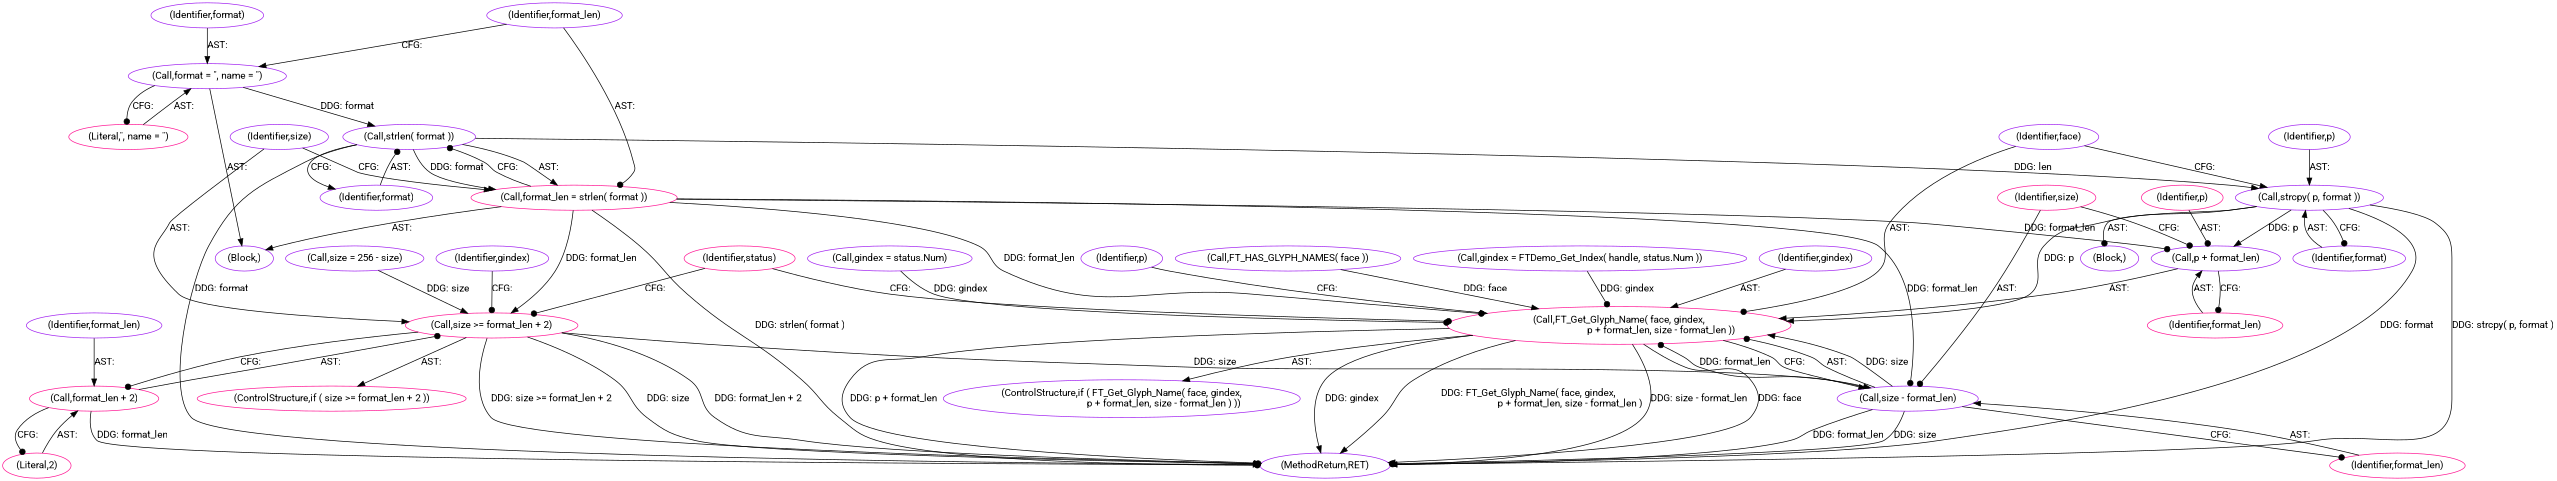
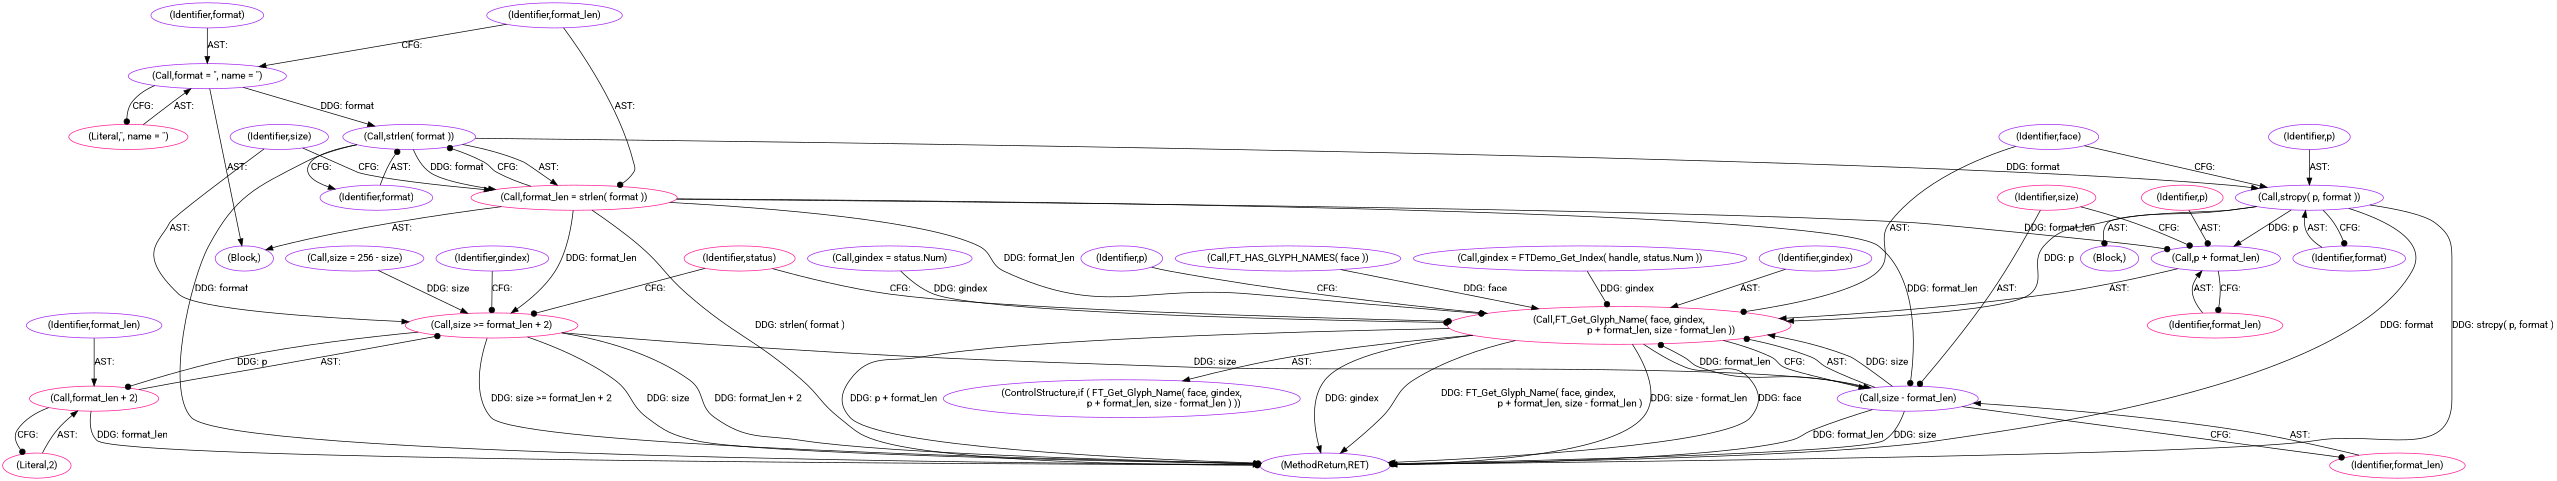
(2033, 167) -> (2033, 167)
(252, 362) -> (252, 362)
(332, 399) -> none
